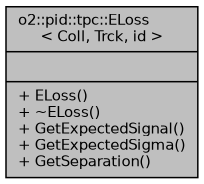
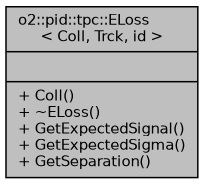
(53, 96) -> (46, 96)
